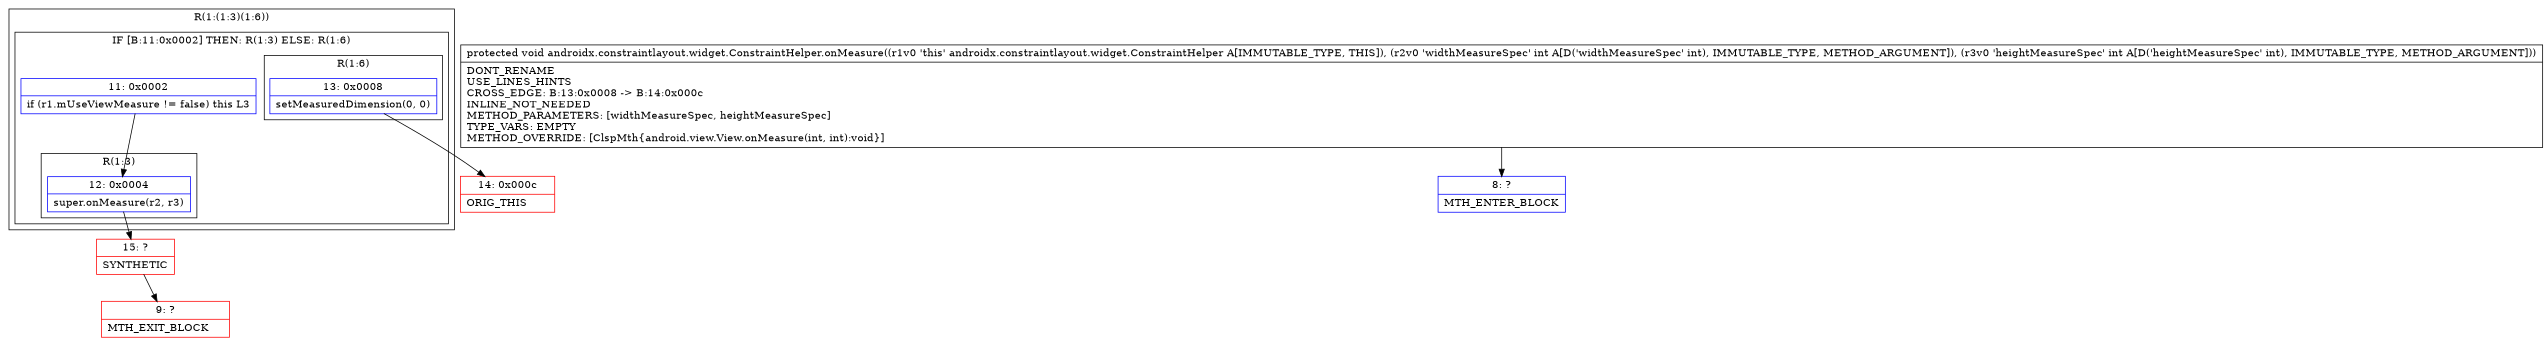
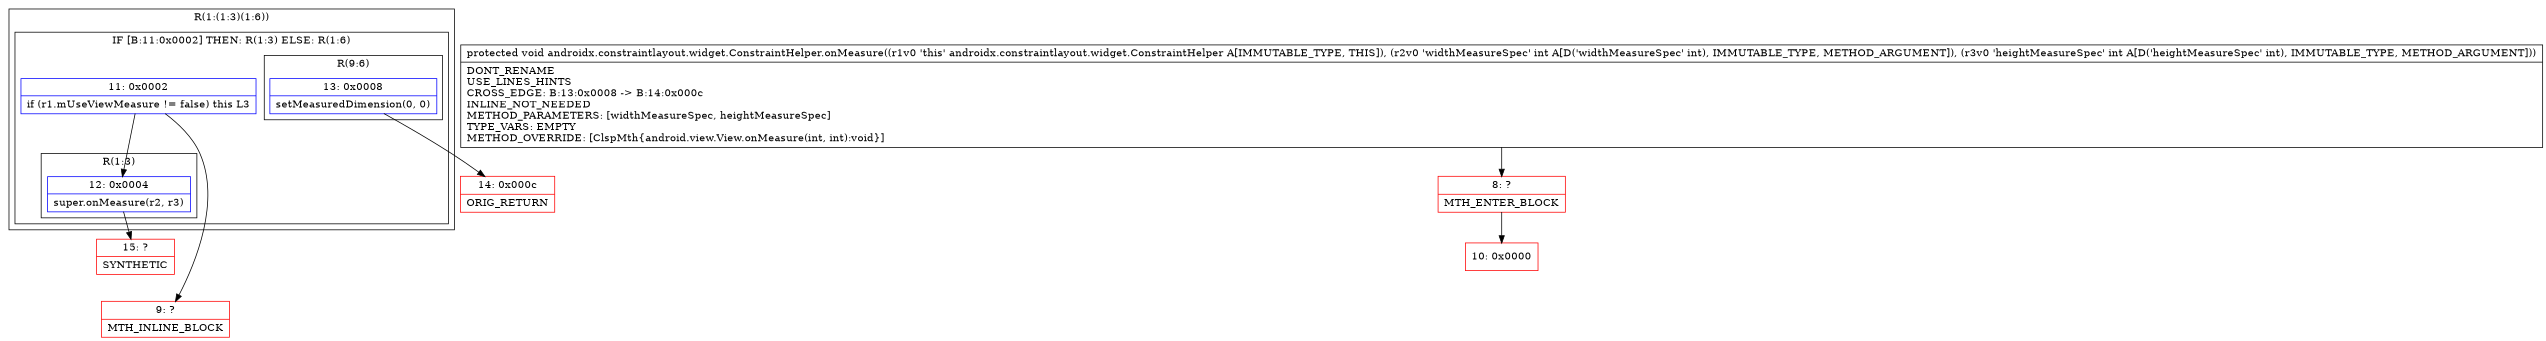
(353, 64) -> (353, 64)
(1502, 194) -> (1502, 194)
(497, 203) -> (508, 203)
none -> (1502, 257)
(149, 284) -> (207, 199)
(158, 328) -> (165, 328)
